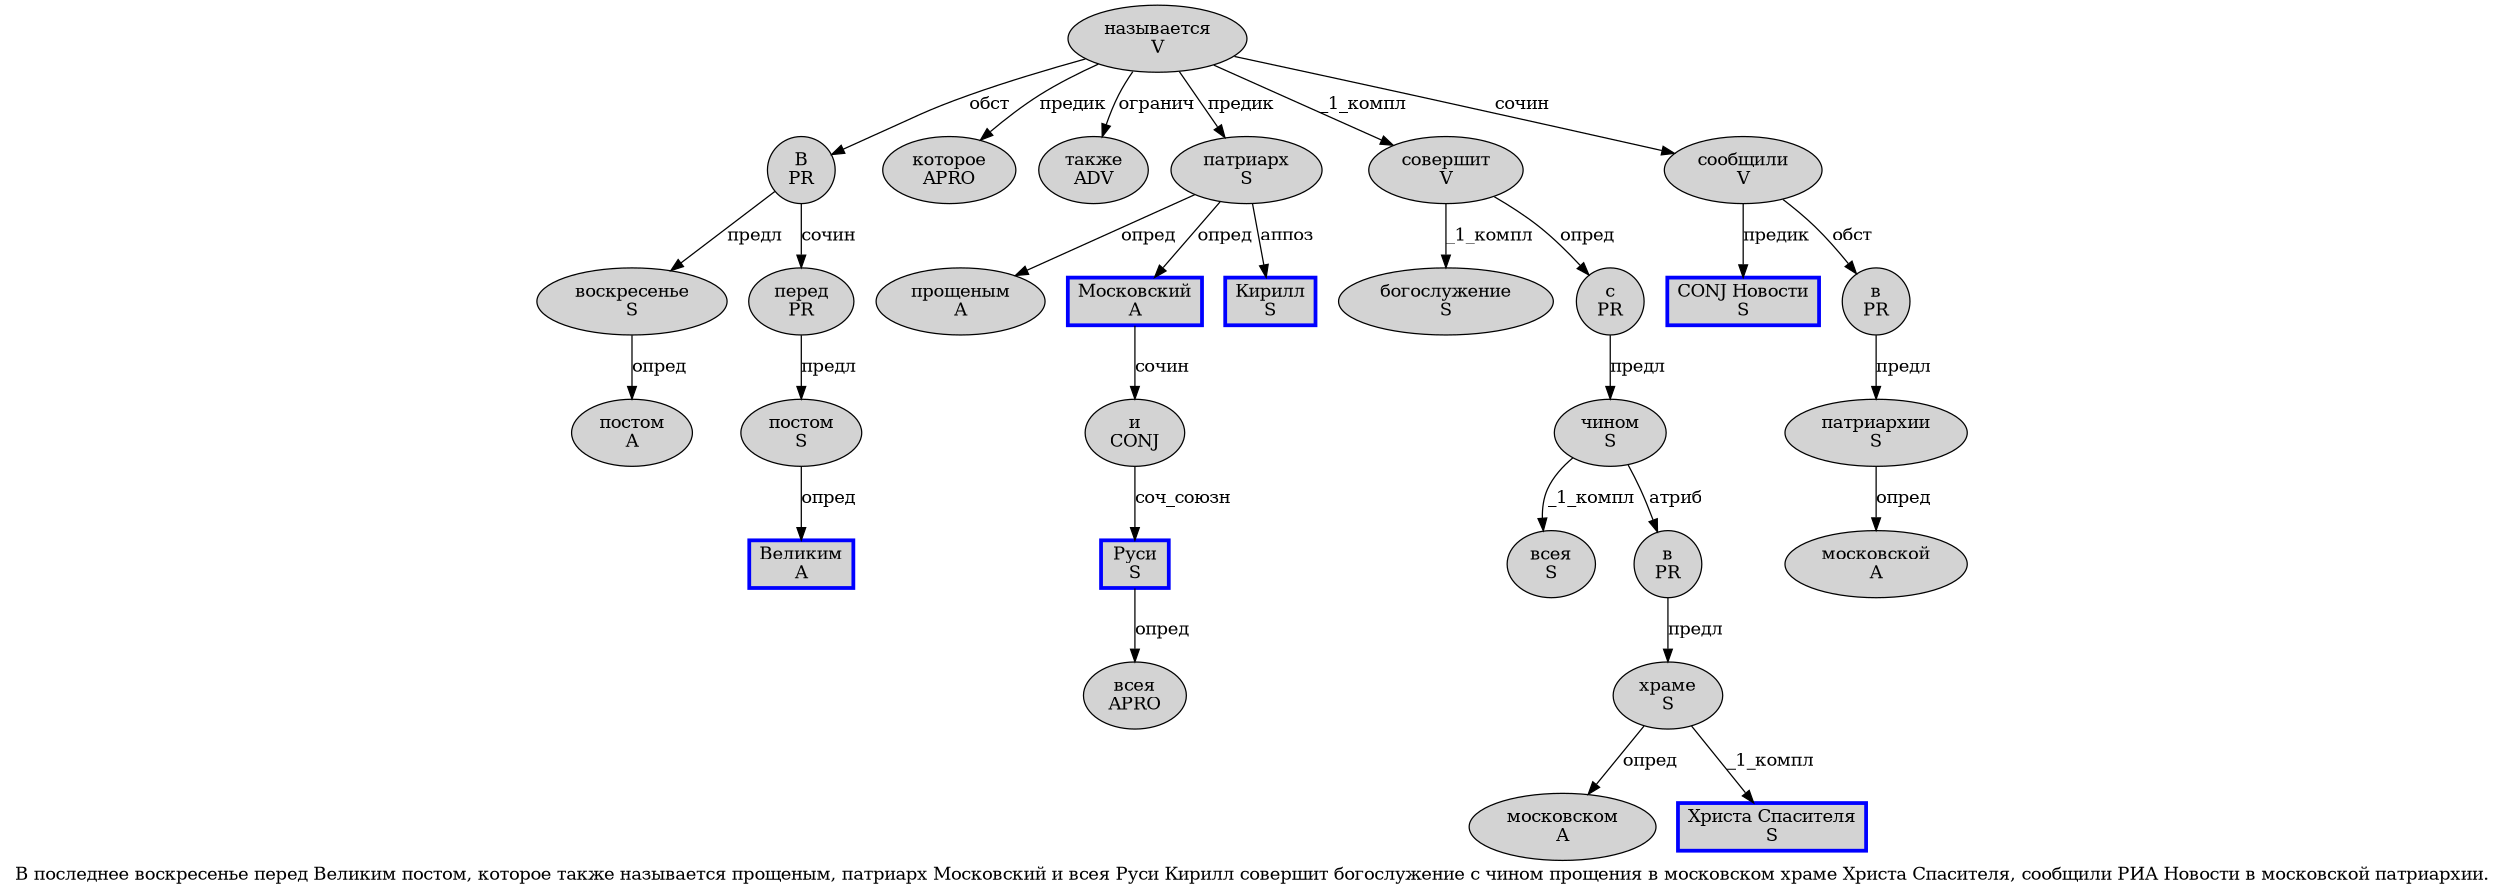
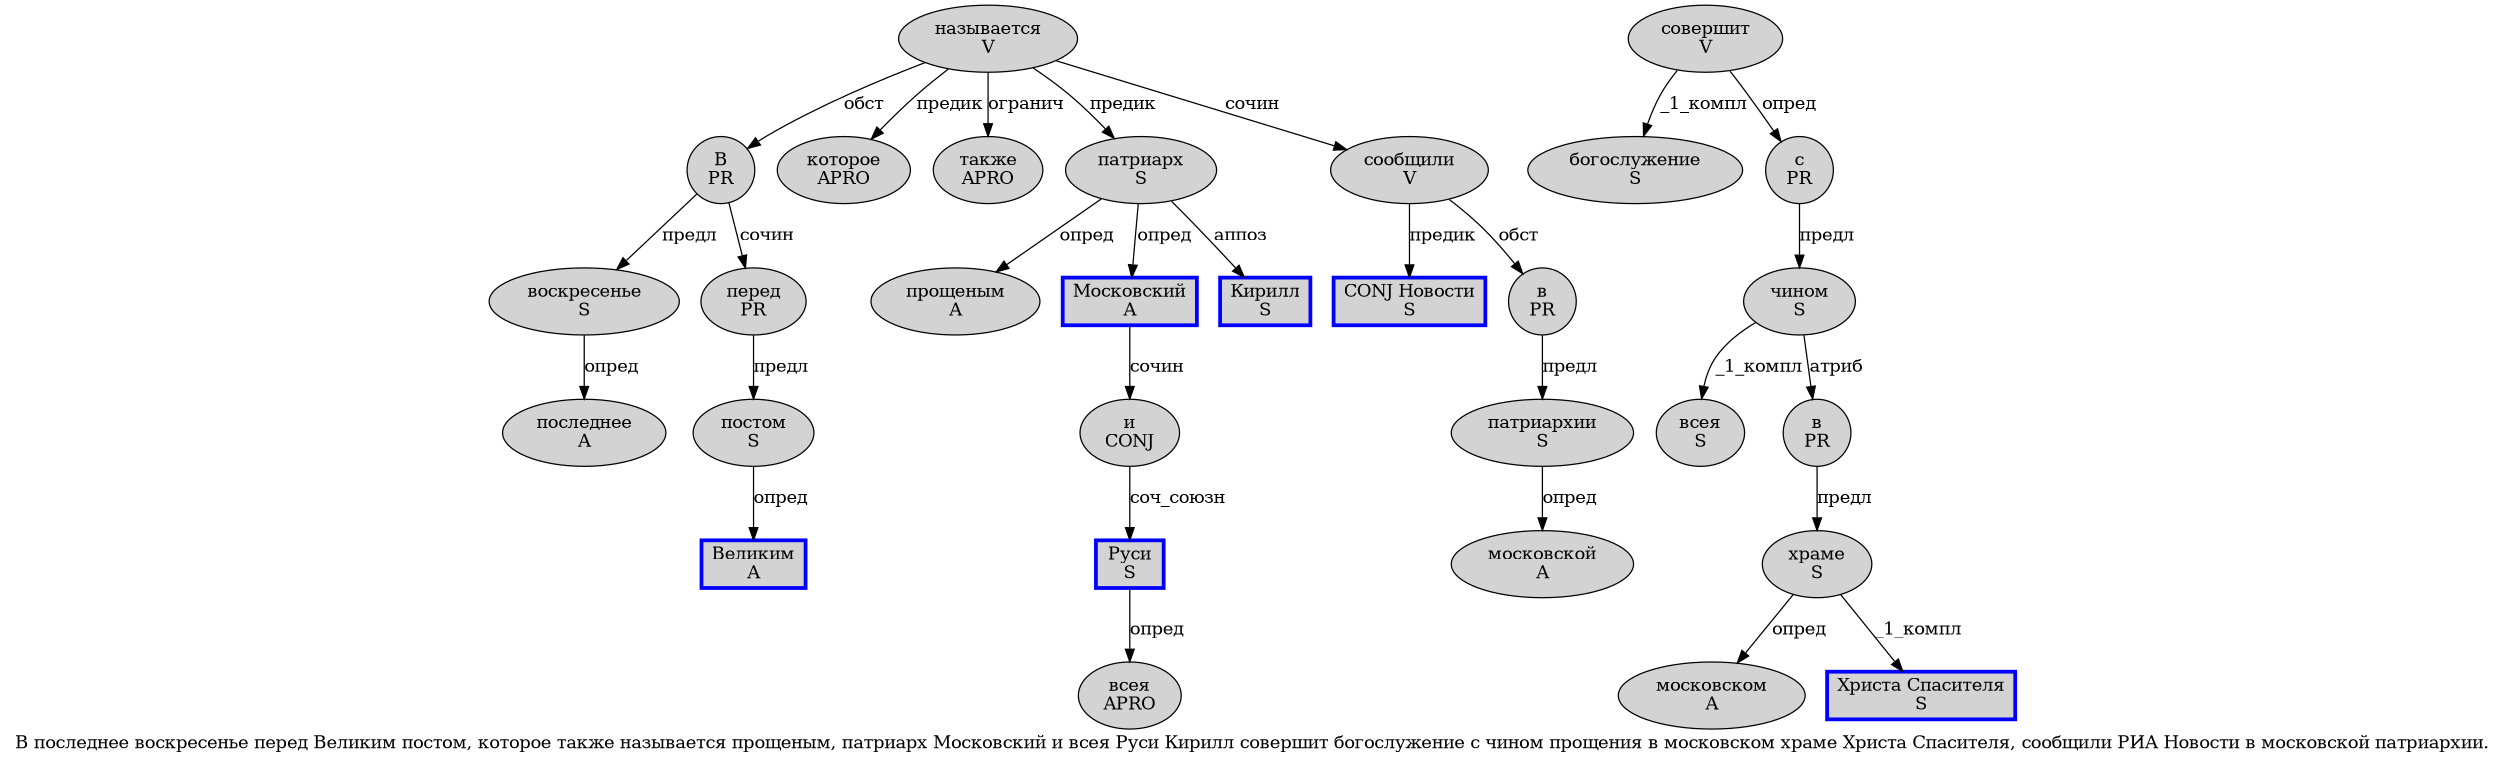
(1298, 103) -> none
(1094, 170) -> (988, 170)
(632, 433) -> (584, 433)
